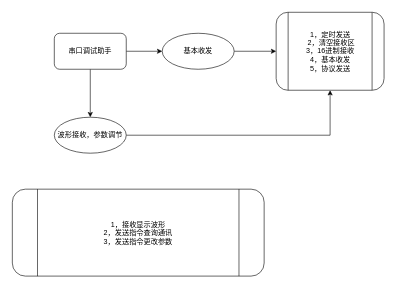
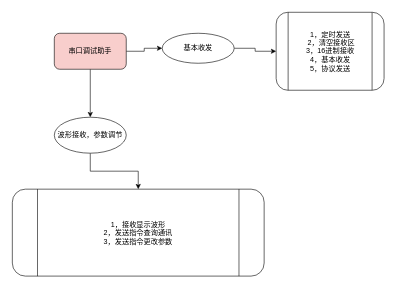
(90, 51) -> (90, 51)
(198, 51) -> (198, 48)
(330, 95) -> (90, 170)
